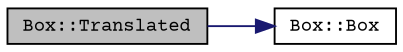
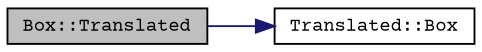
(335, 26) -> (375, 26)
